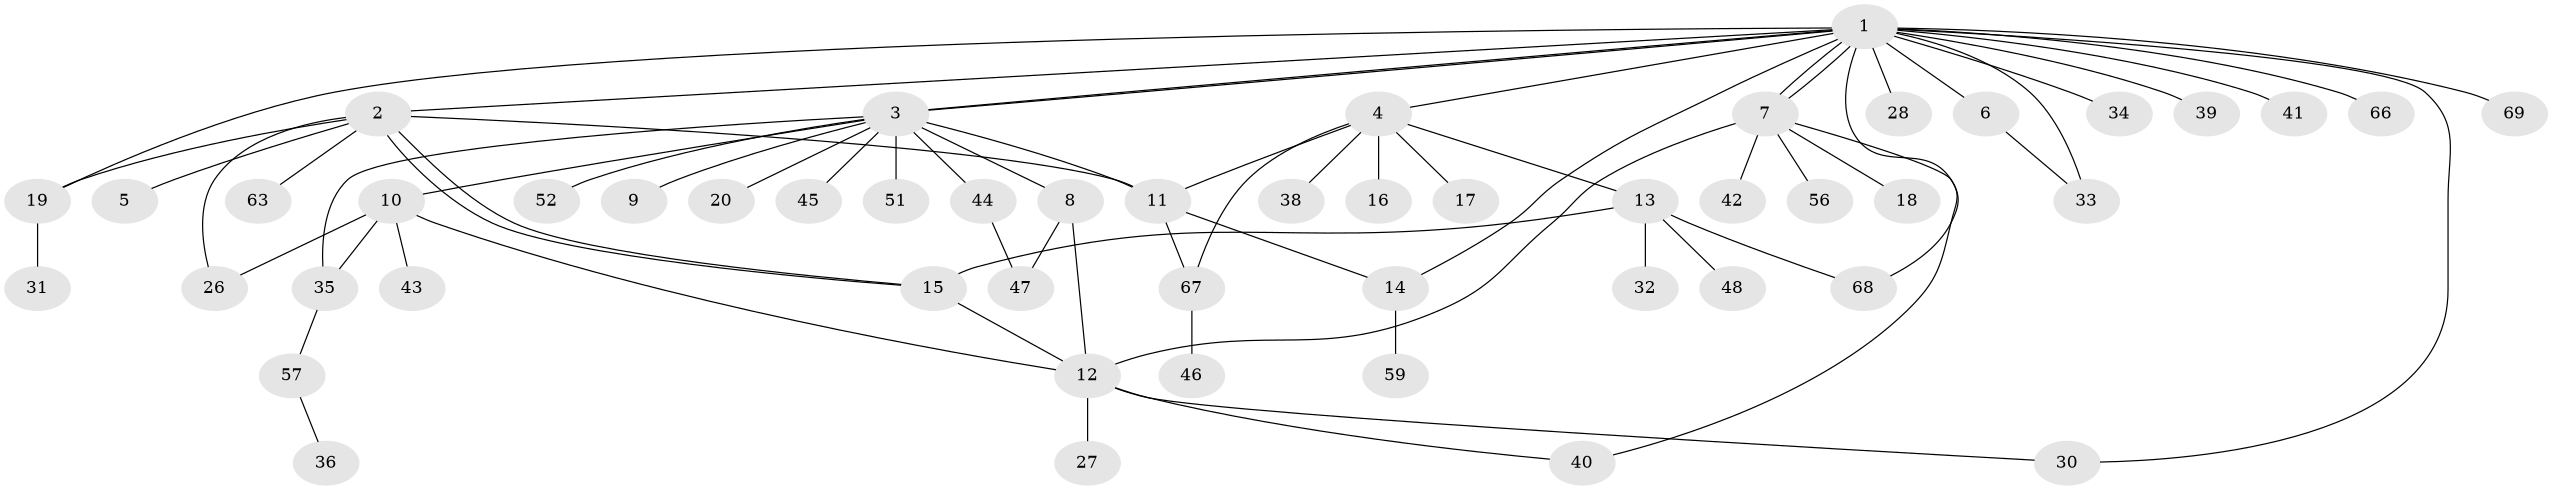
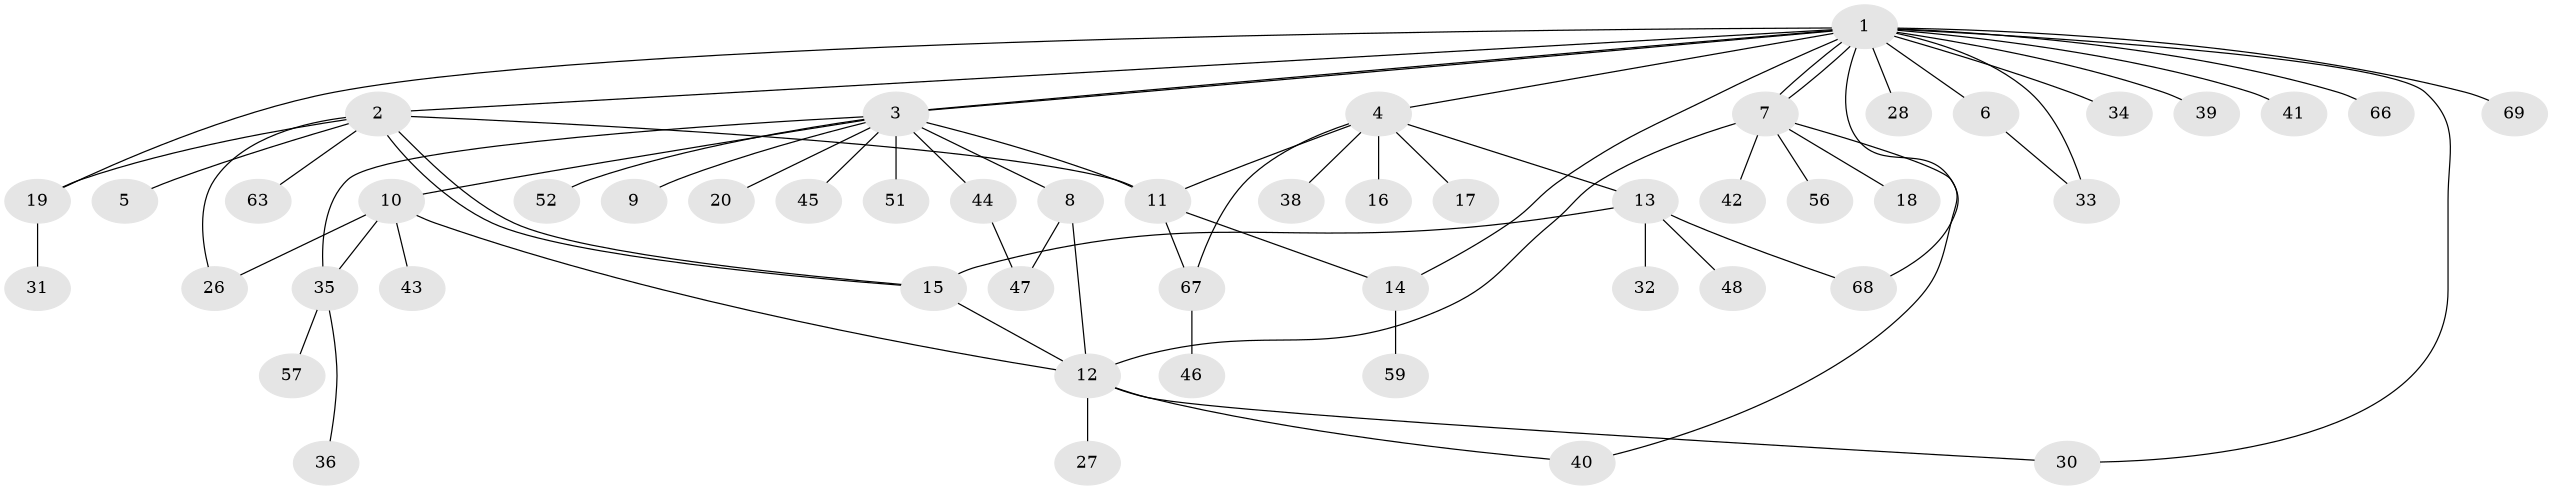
(309, 420) -> (337, 376)
